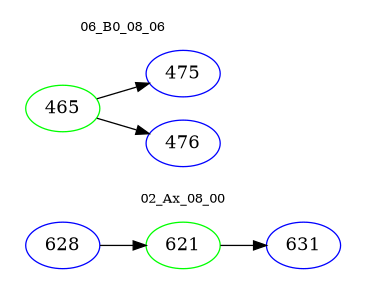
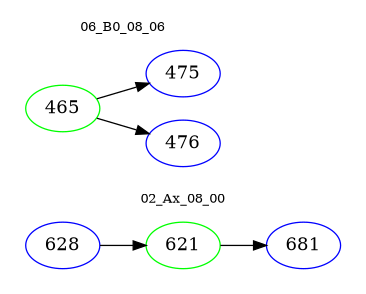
(304, 245) -> (304, 245)
